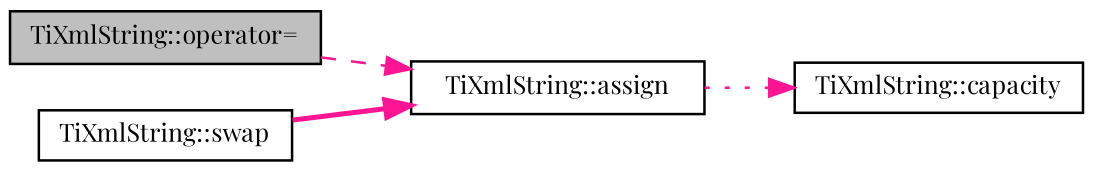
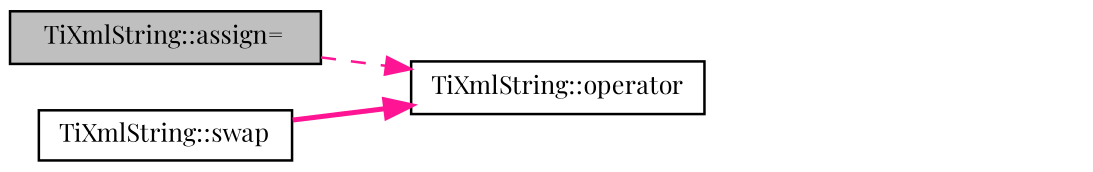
(165, 38) -> (165, 38)
(558, 88) -> (558, 88)
(939, 88) -> none
